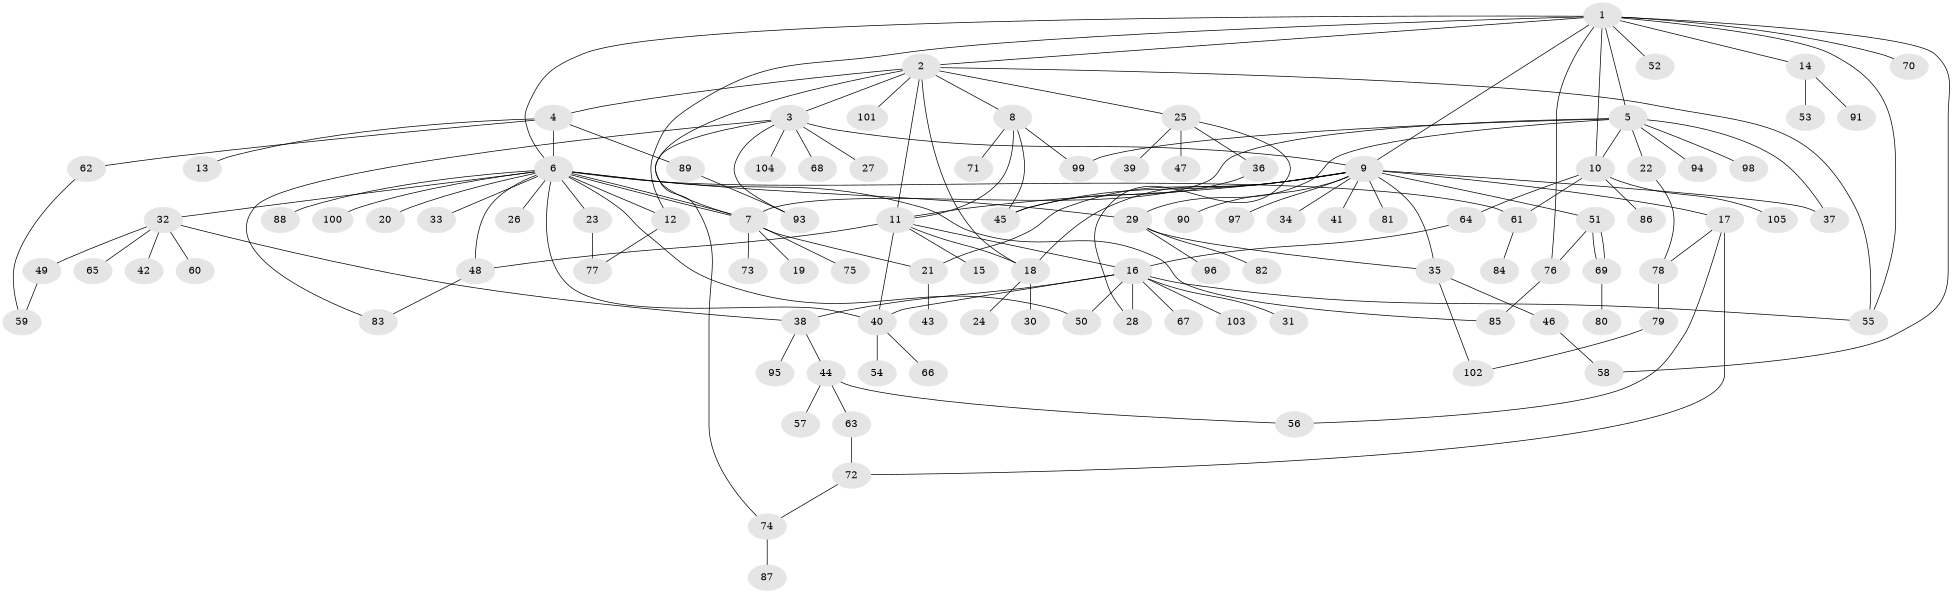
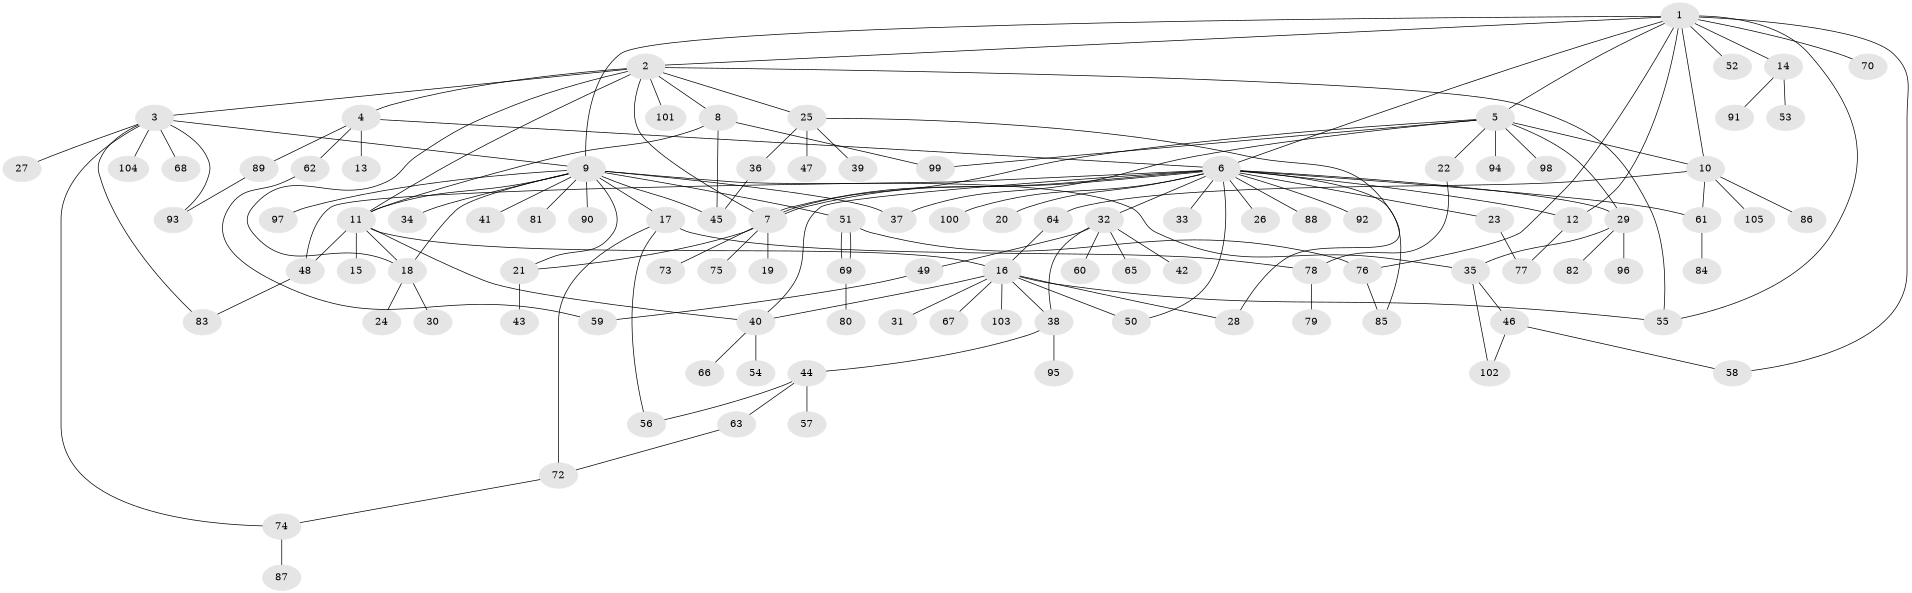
(974, 169) -> none
none -> (1363, 220)
(1568, 351) -> (1500, 348)
